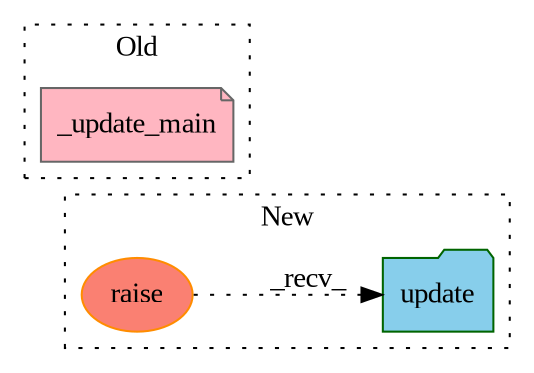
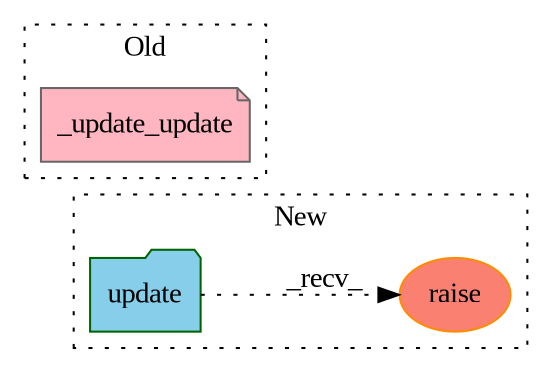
(137, 125) -> (145, 125)
(278, 295) -> (289, 295)
